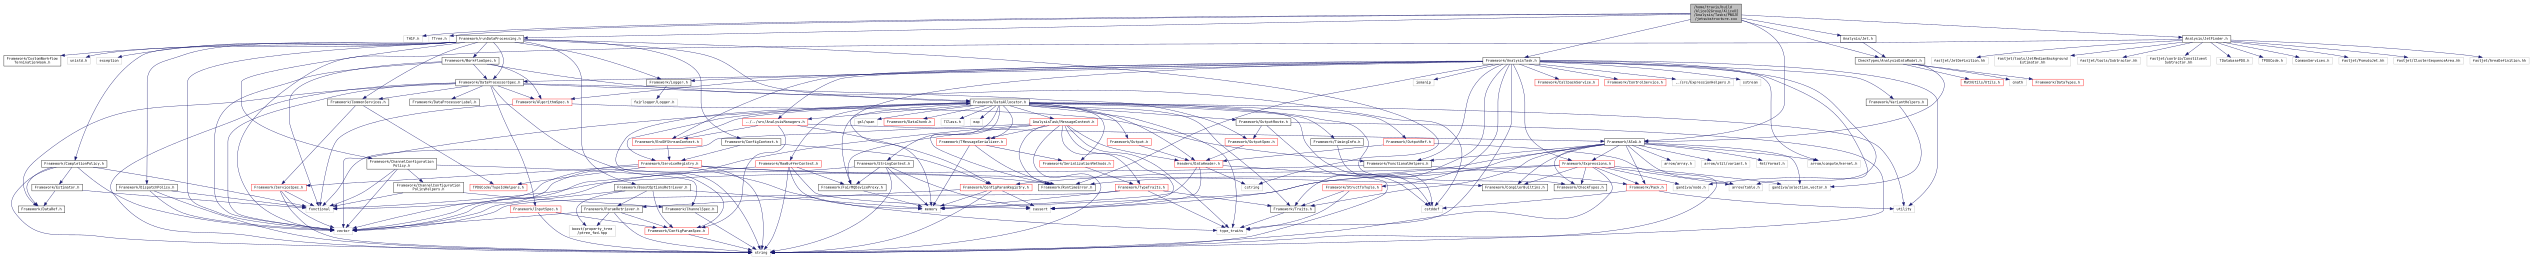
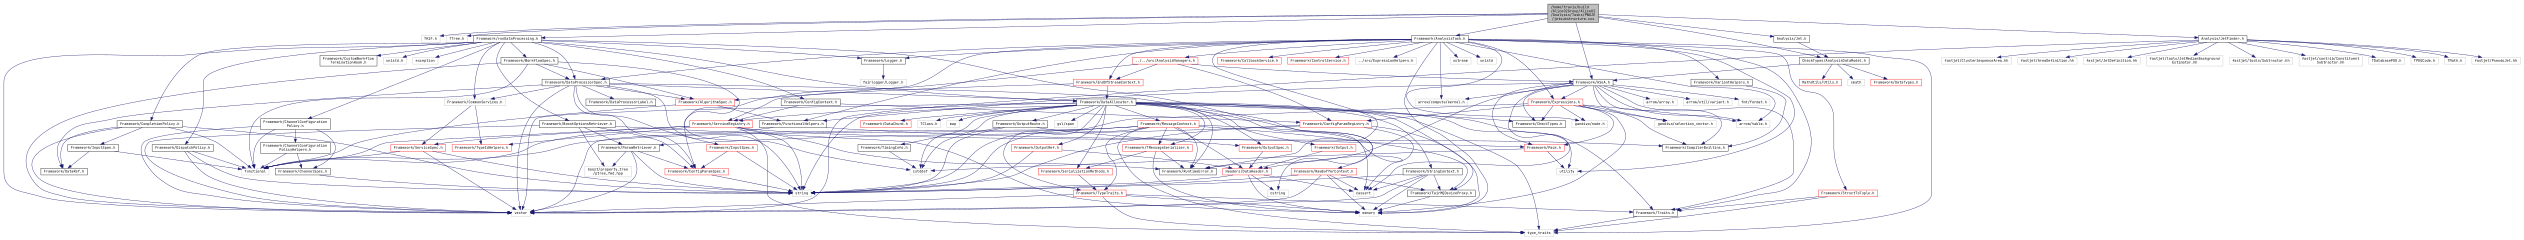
(2313, 61) -> (2455, 61)
(1424, 83) -> (1487, 61)
(358, 102) -> (475, 102)
(895, 112) -> (1006, 146)
(1064, 122) -> (1168, 124)
(1910, 174) -> (1783, 114)
(57, 188) -> (93, 148)
(498, 188) -> (482, 148)
